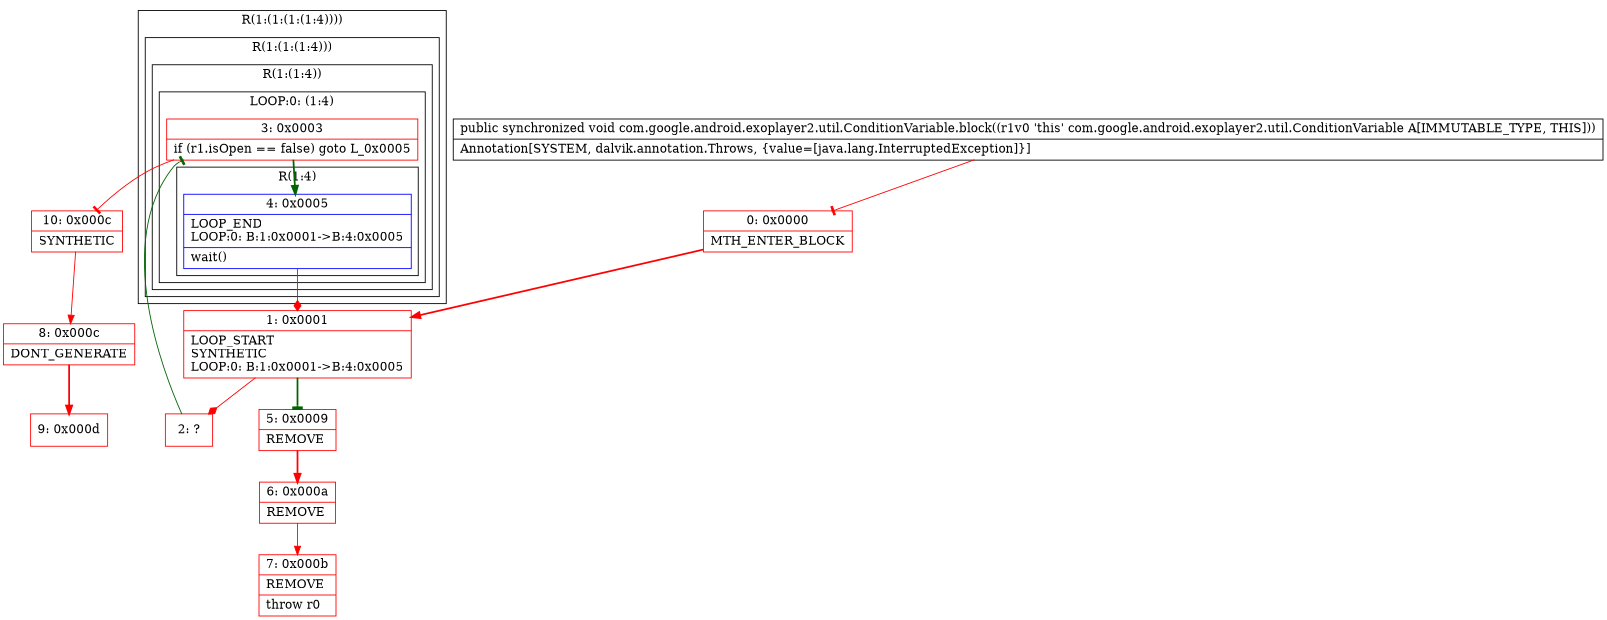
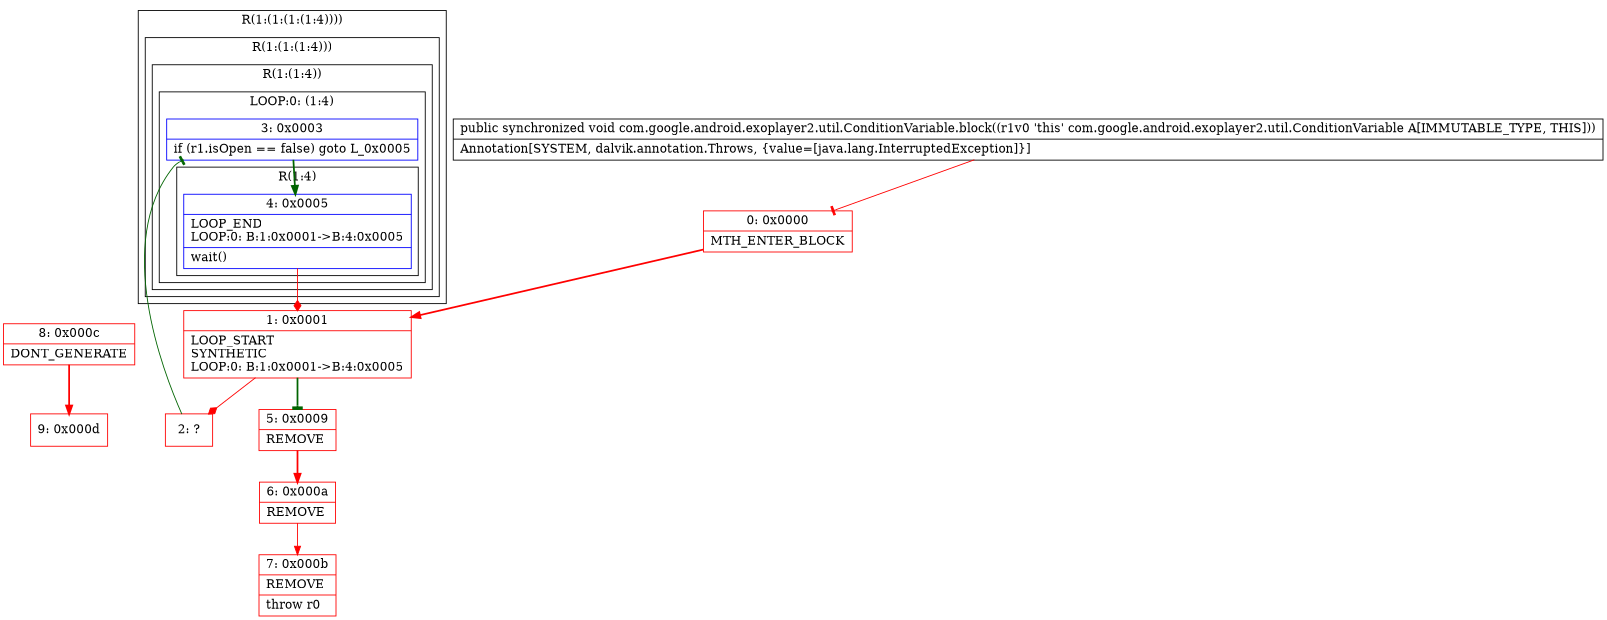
(292, 140) -> (292, 140)
(77, 231) -> none
